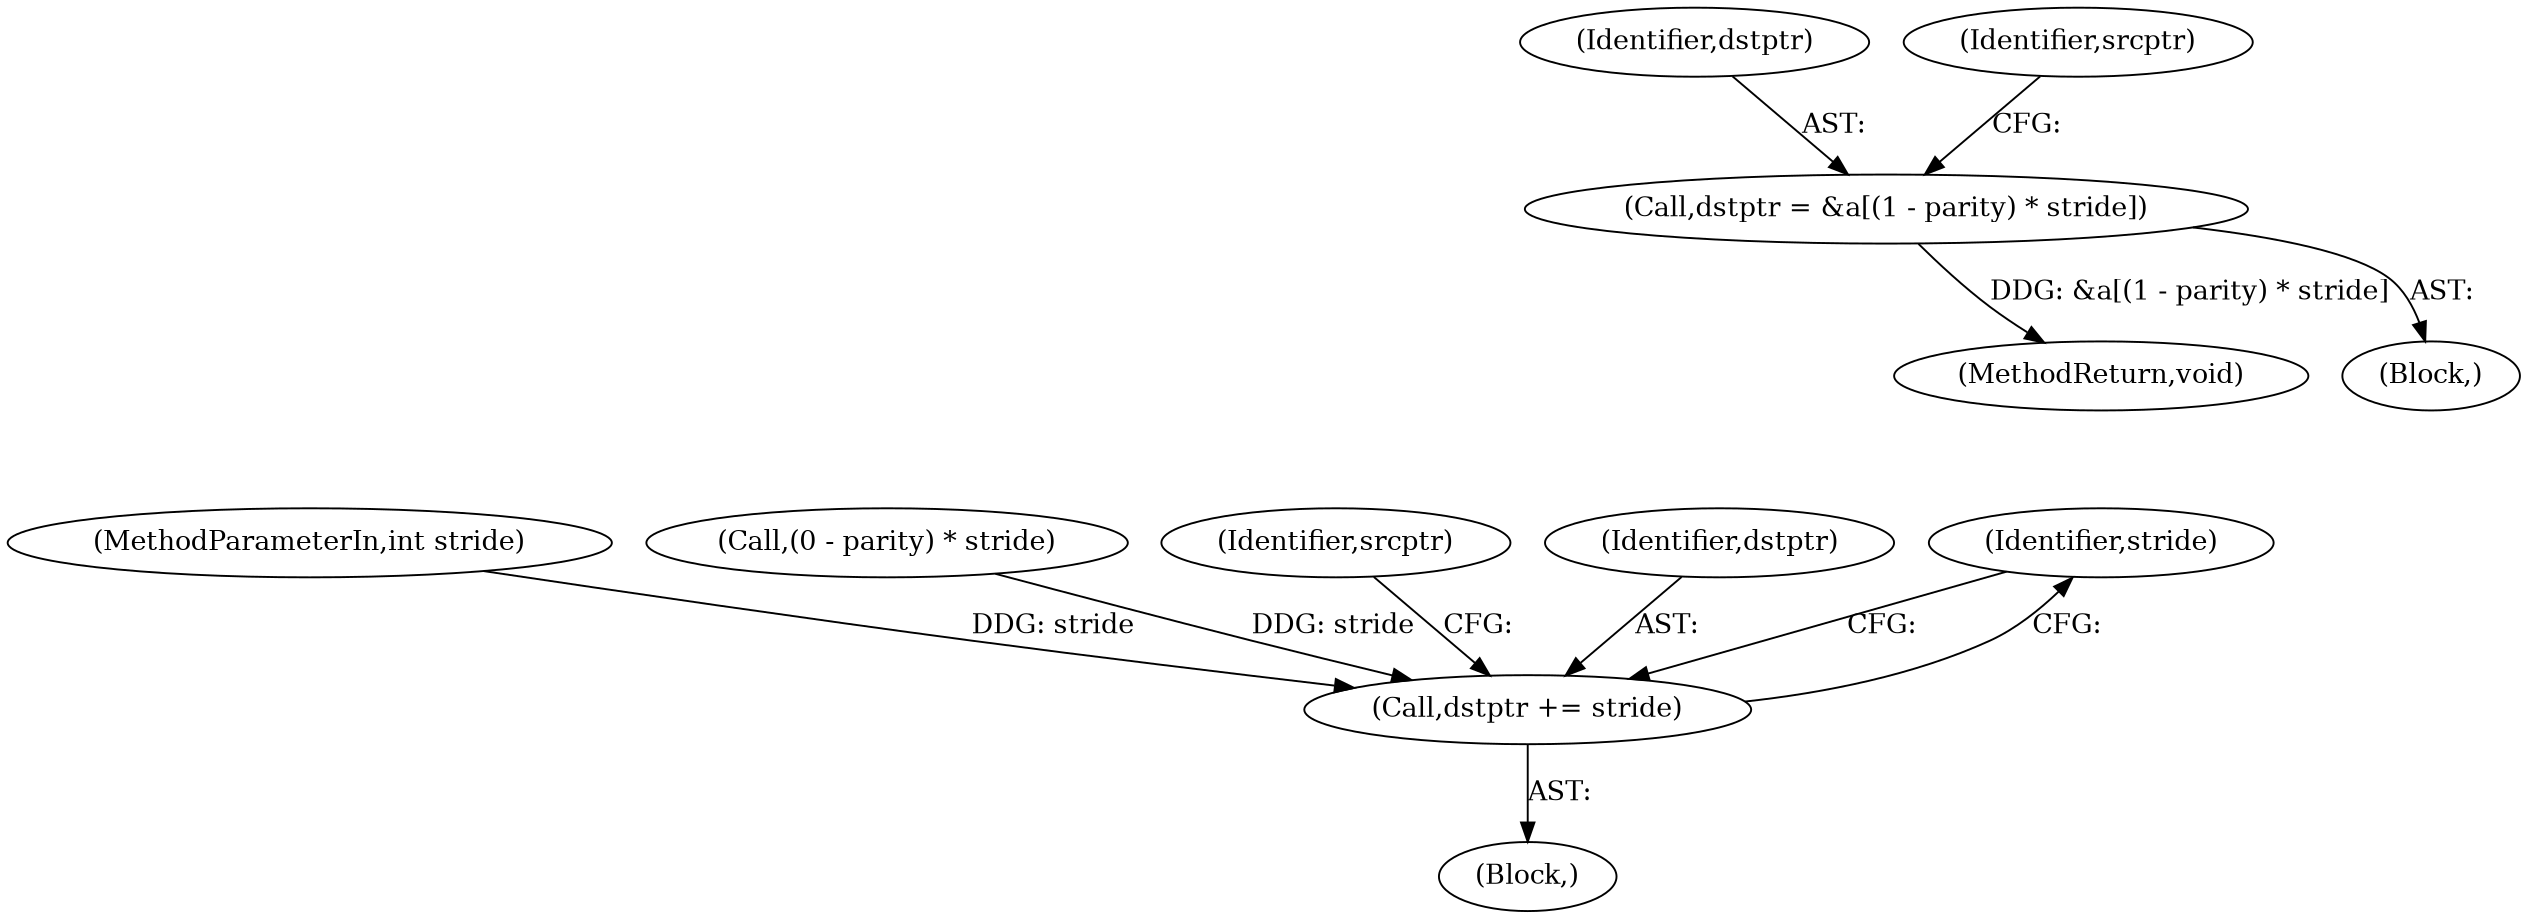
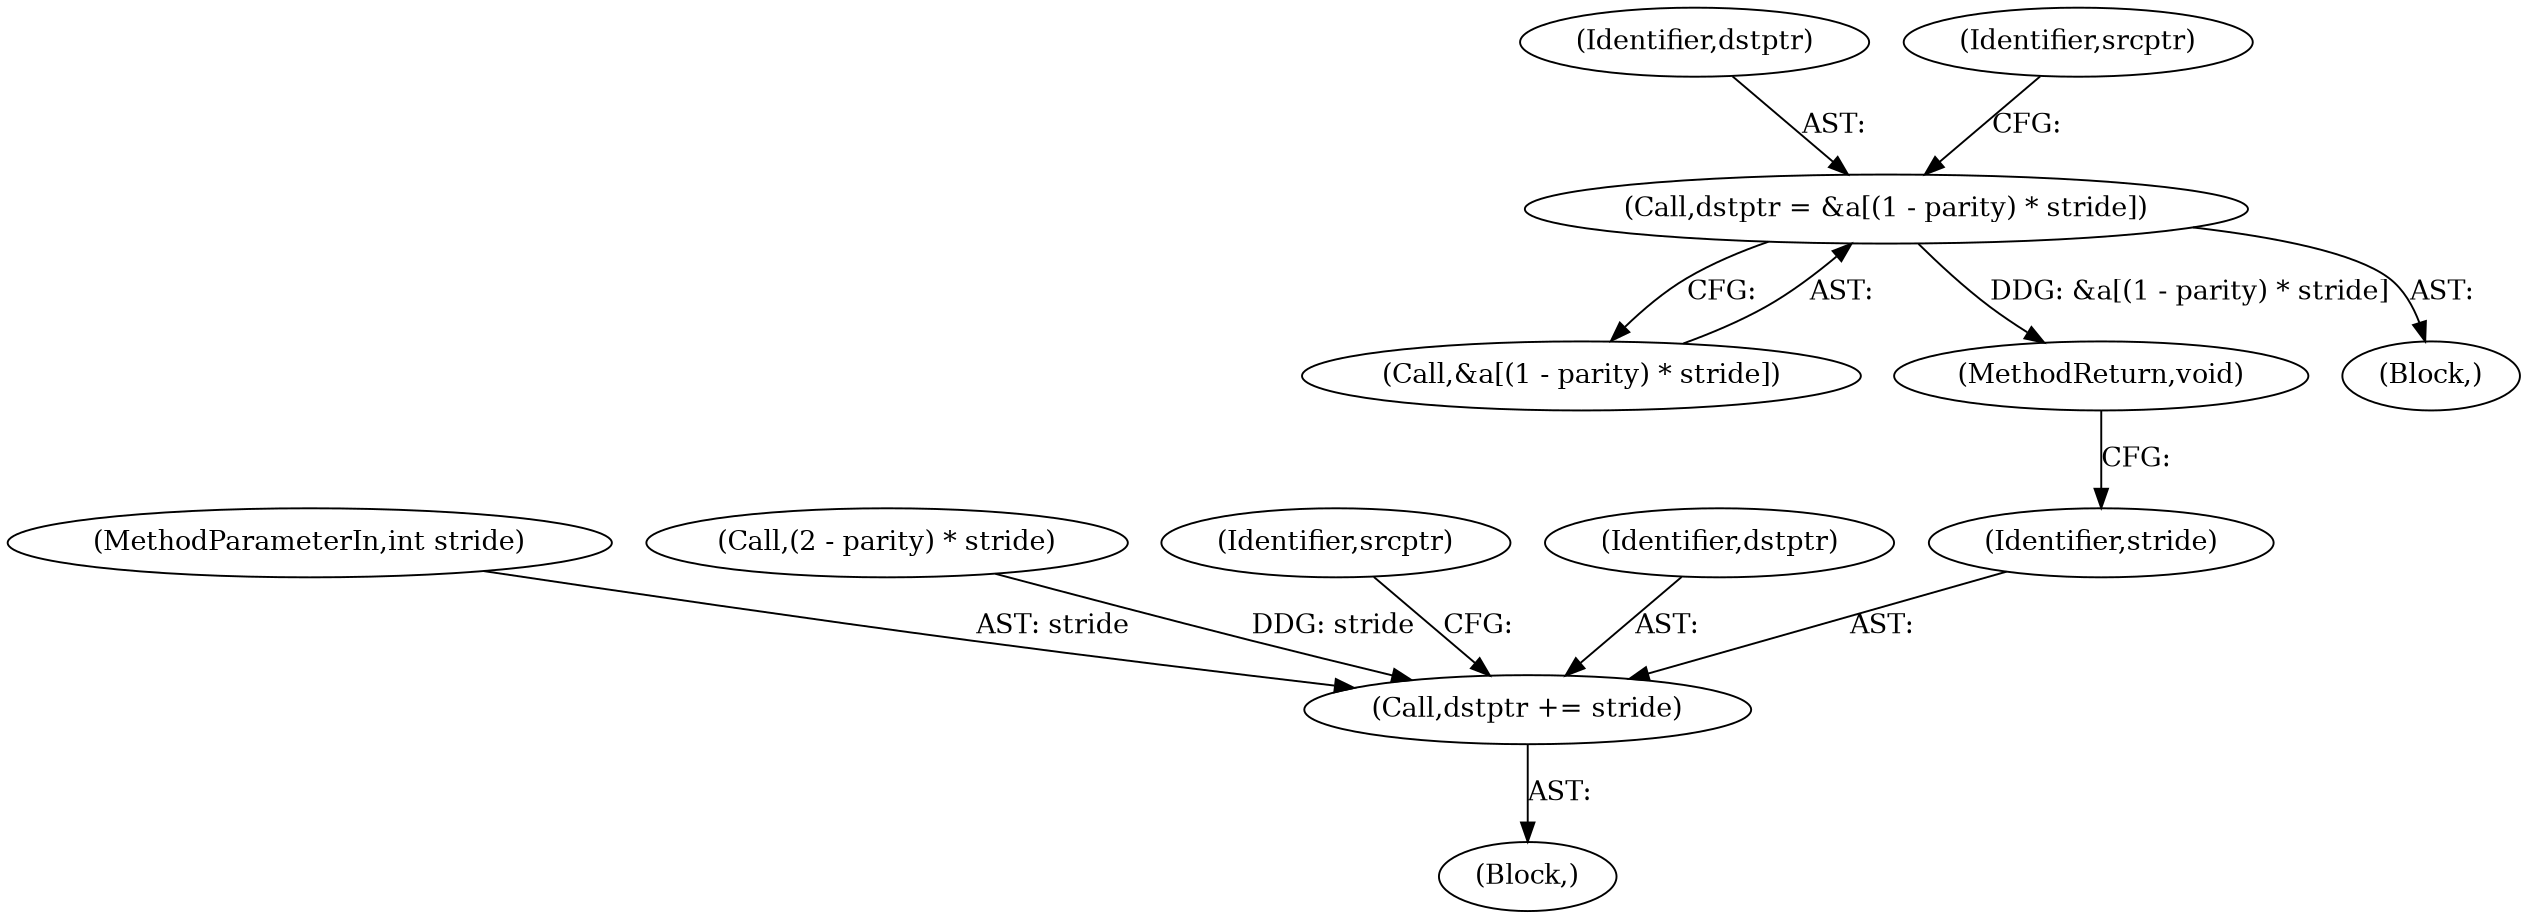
none -> (1581, 376)
(887, 543) -> (887, 543)
(1053, 626) -> (1053, 626)
(1886, 626) -> (1886, 626)
(1911, 670) -> (2101, 450)
